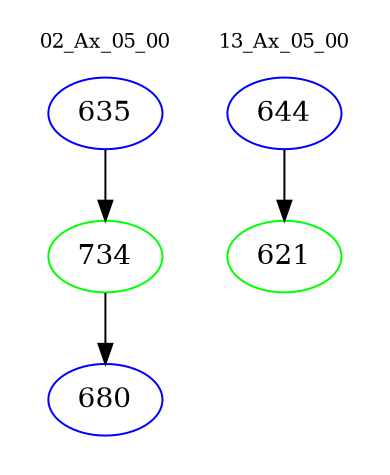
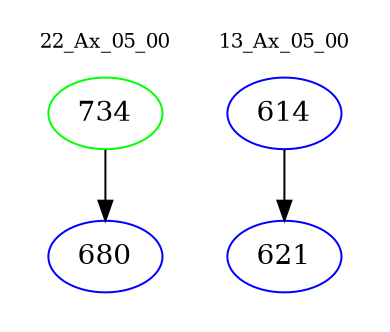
(105, 43) -> (105, 43)
(105, 113) -> none
(284, 113) -> (284, 113)
(284, 257) -> (284, 257)
